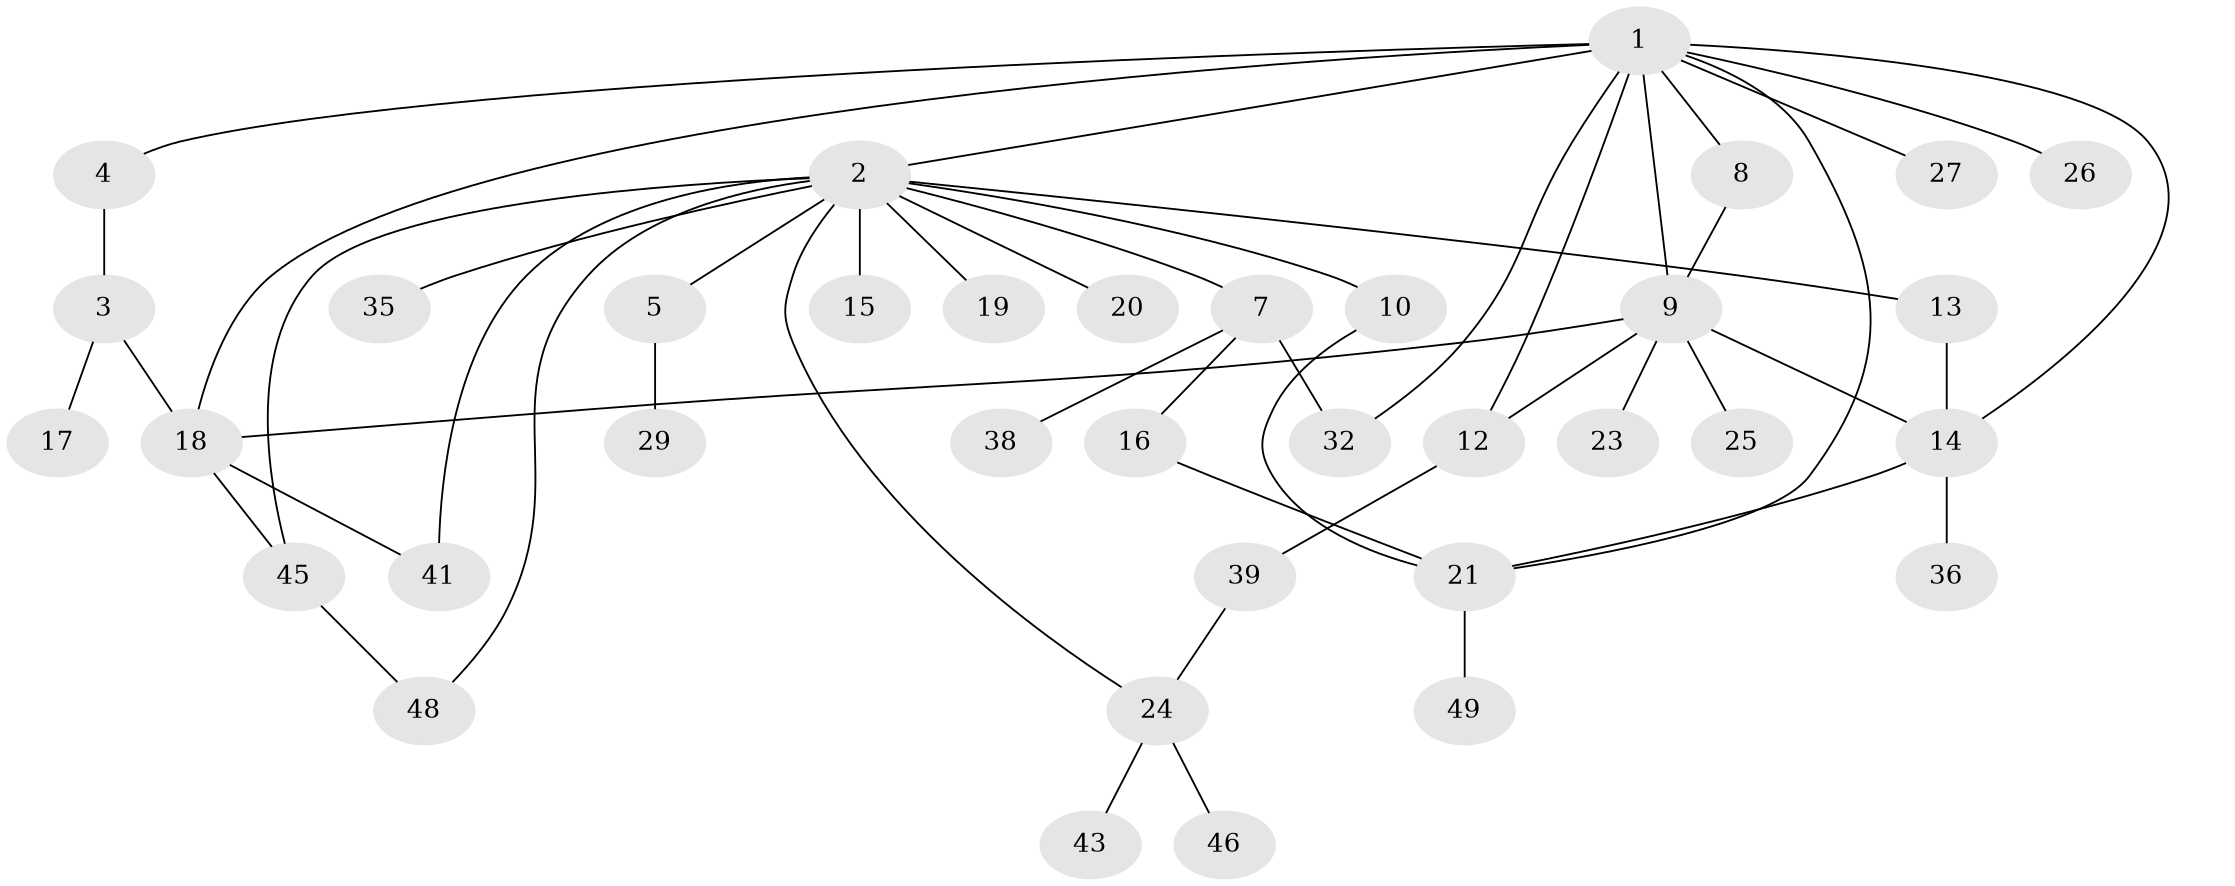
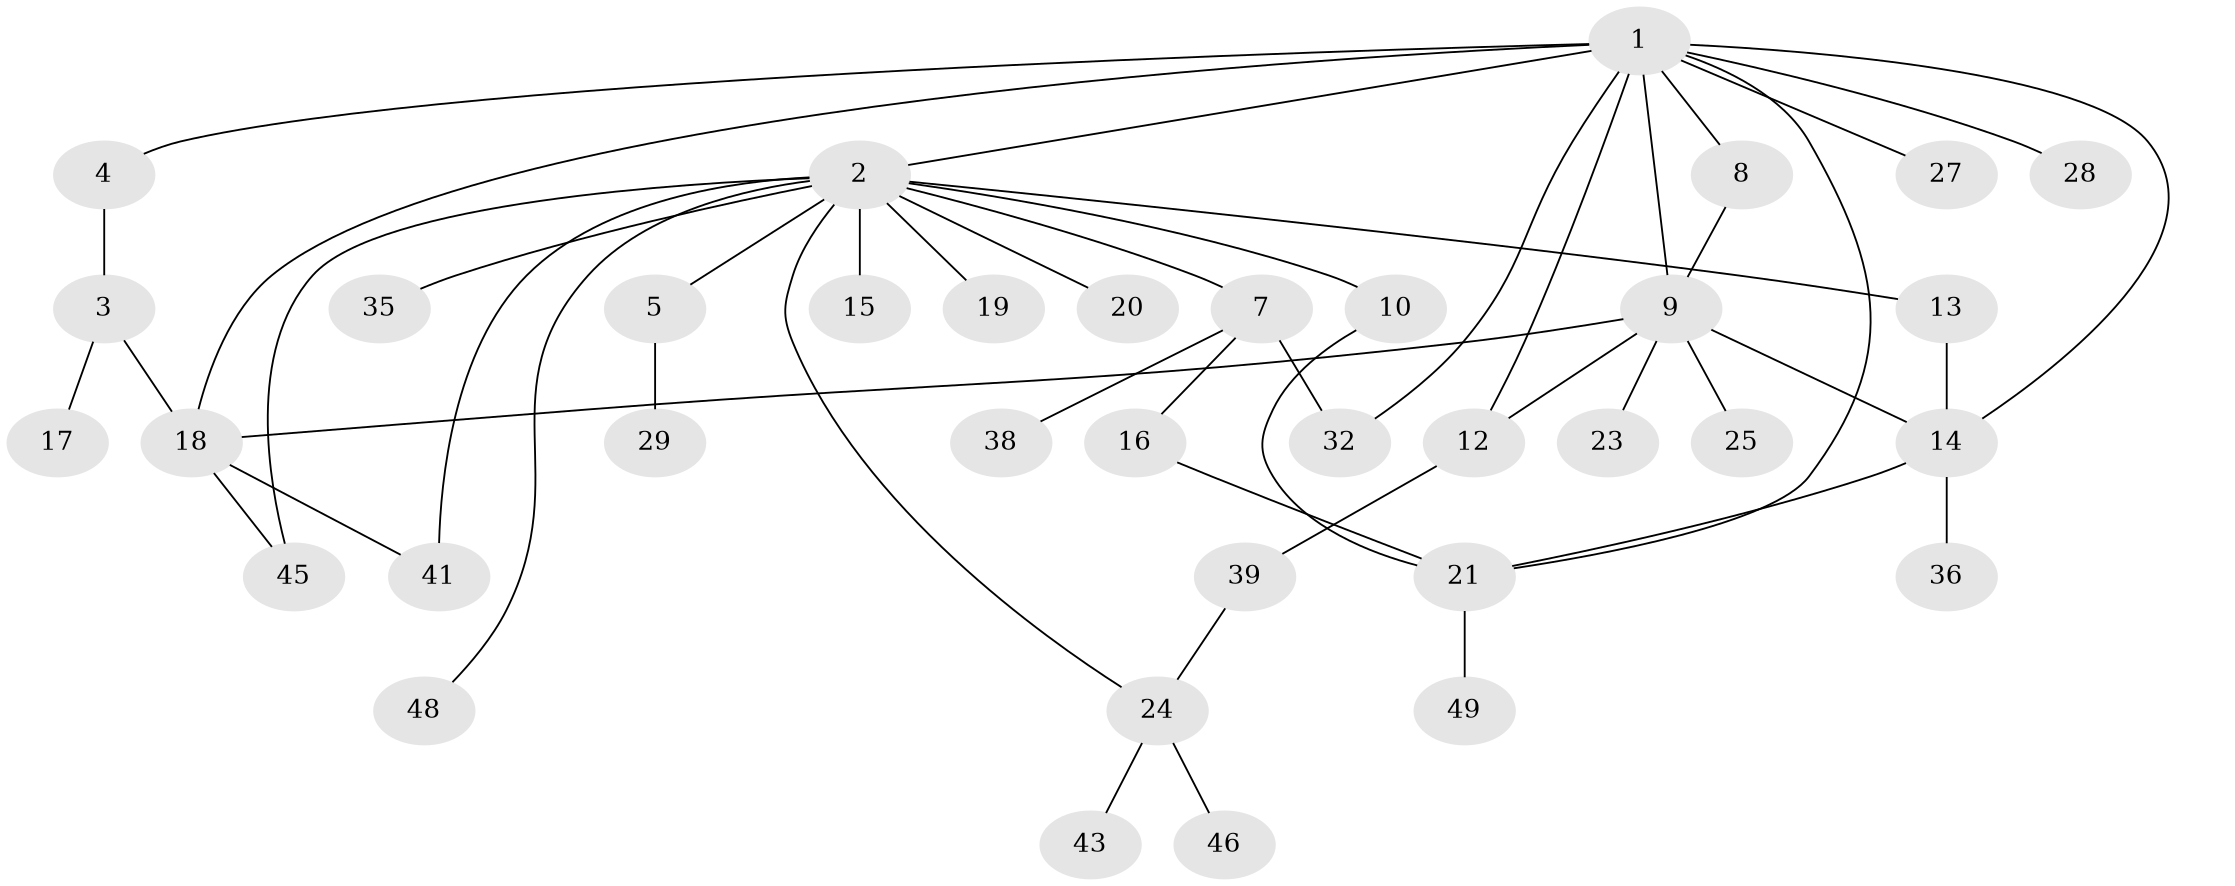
(2081, 175) -> (2081, 175)
(359, 644) -> none
